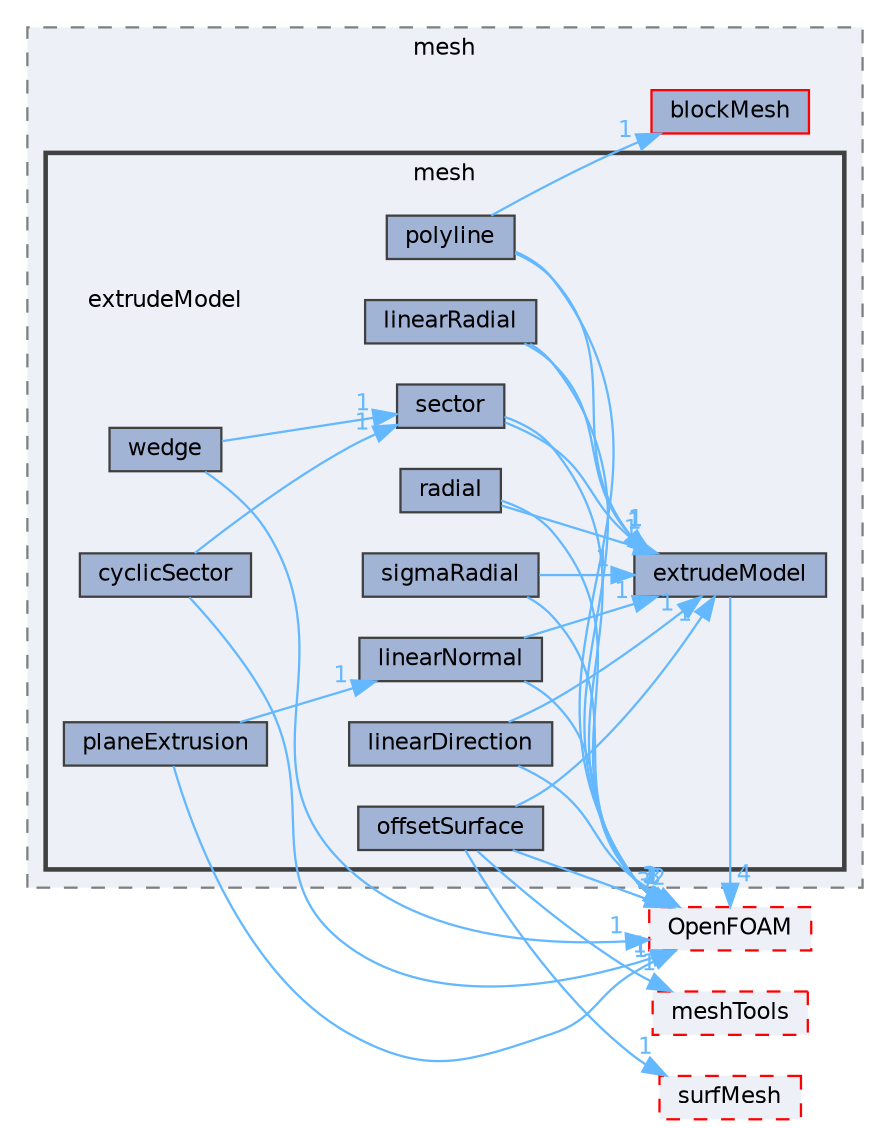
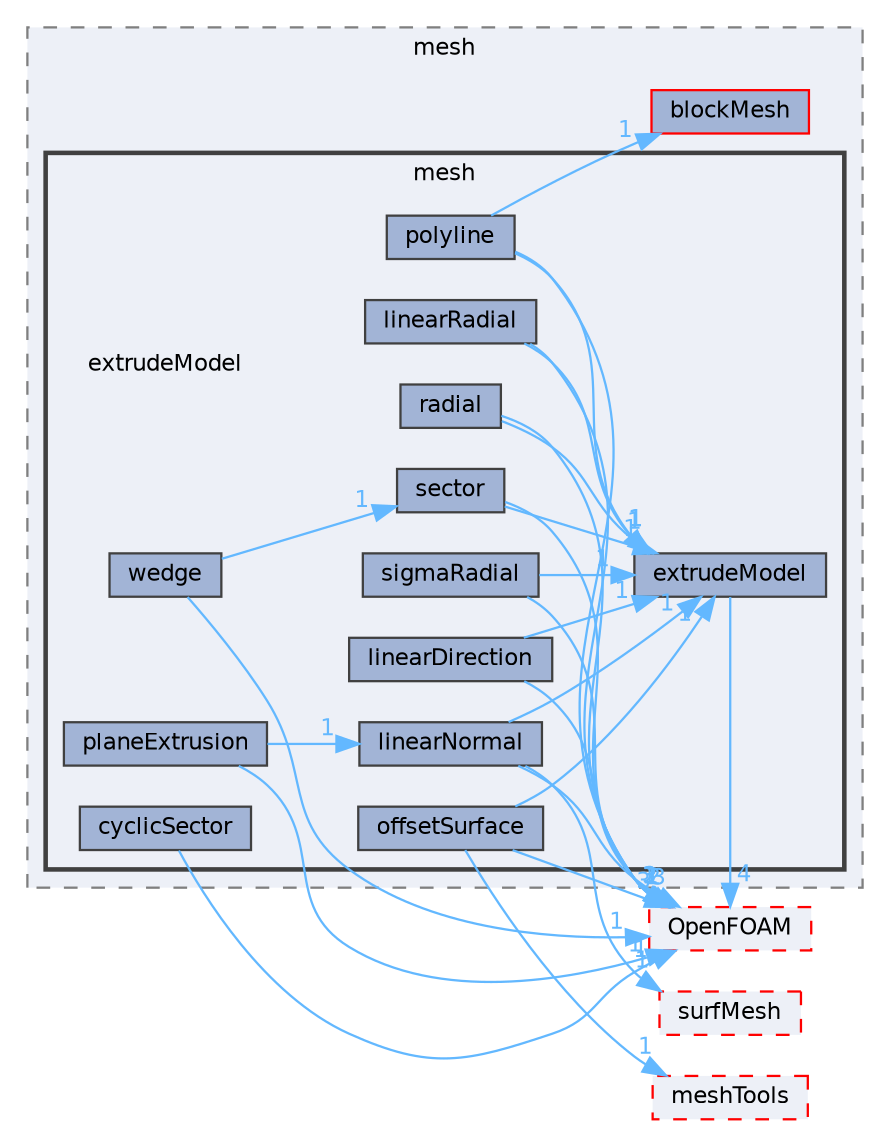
(282, 489) -> none
(545, 966) -> (590, 854)
